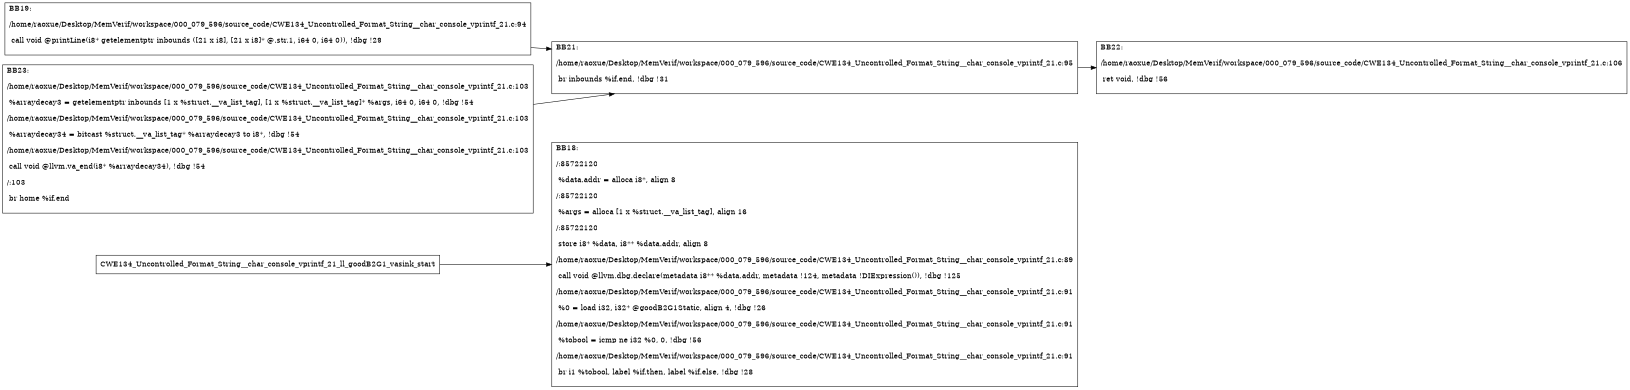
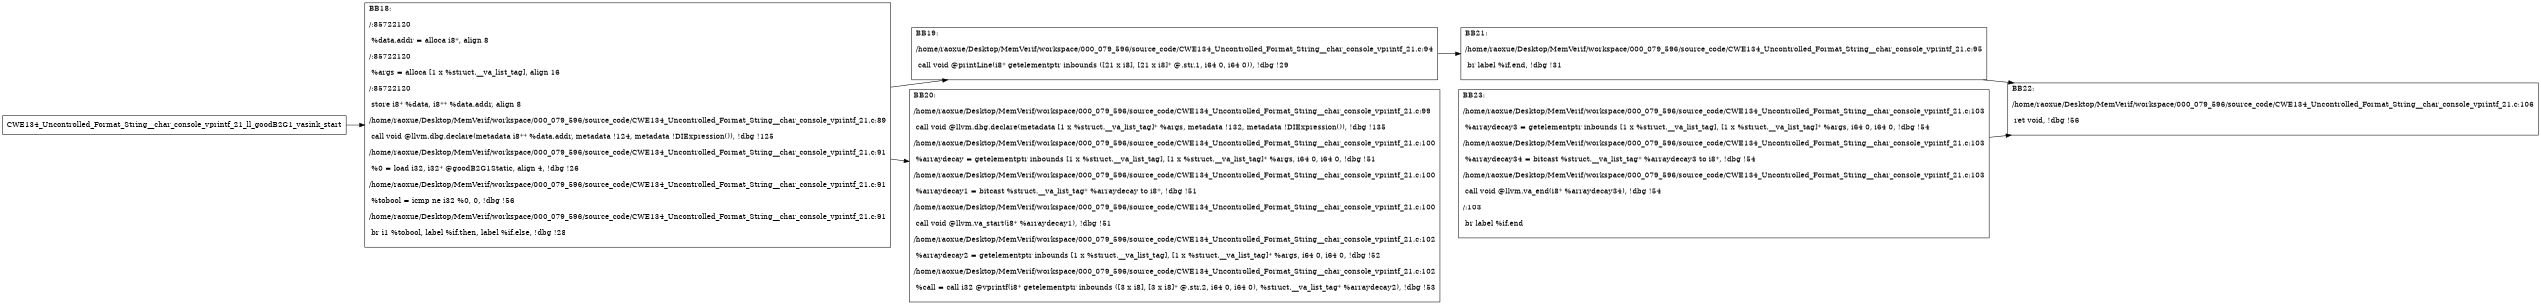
(613, 79) -> (1514, 65)
none -> (917, 84)
(571, 99) -> (1998, 136)
none -> (1175, 196)
(38, 199) -> (1493, 223)
